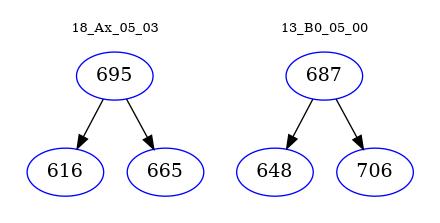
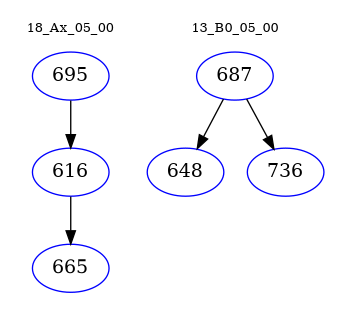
(115, 29) -> (71, 29)
(137, 118) -> (71, 214)
(375, 172) -> (286, 172)
